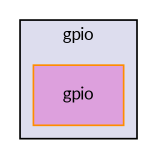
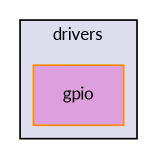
(79, 36) -> (79, 36)
